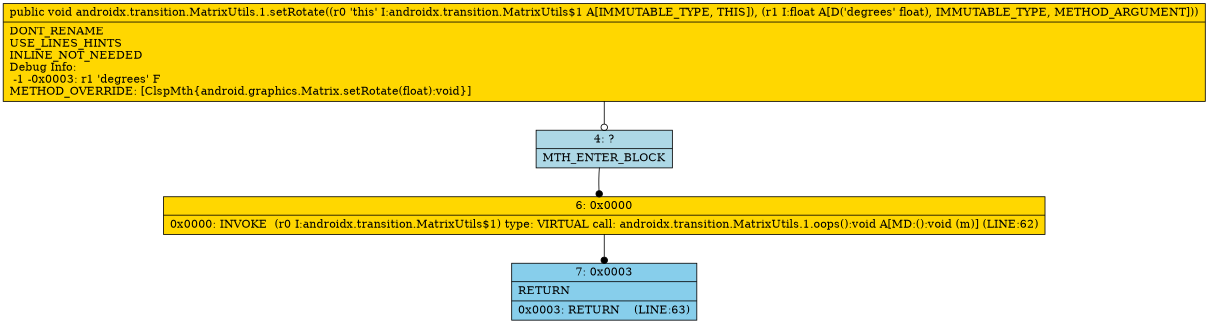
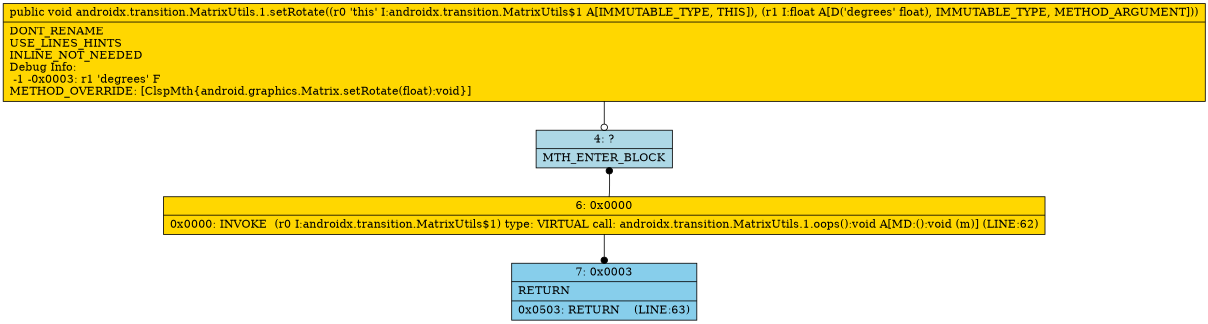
(599, 179) -> (610, 186)
(604, 310) -> (604, 310)
